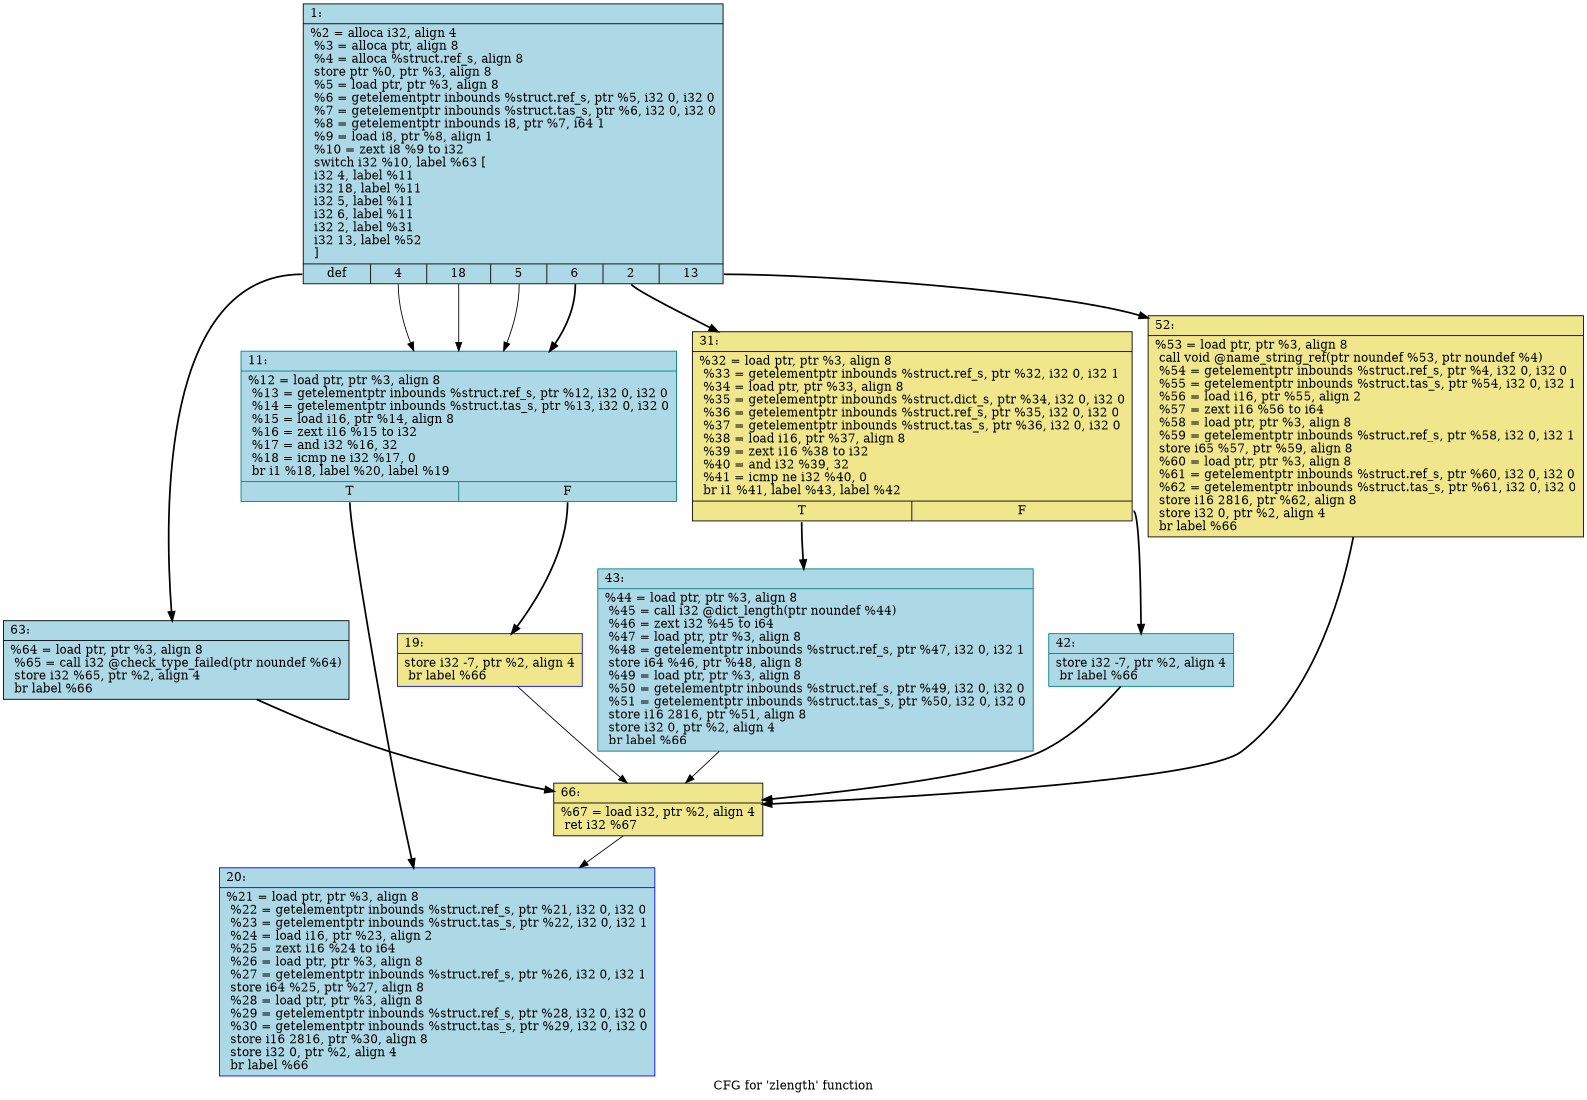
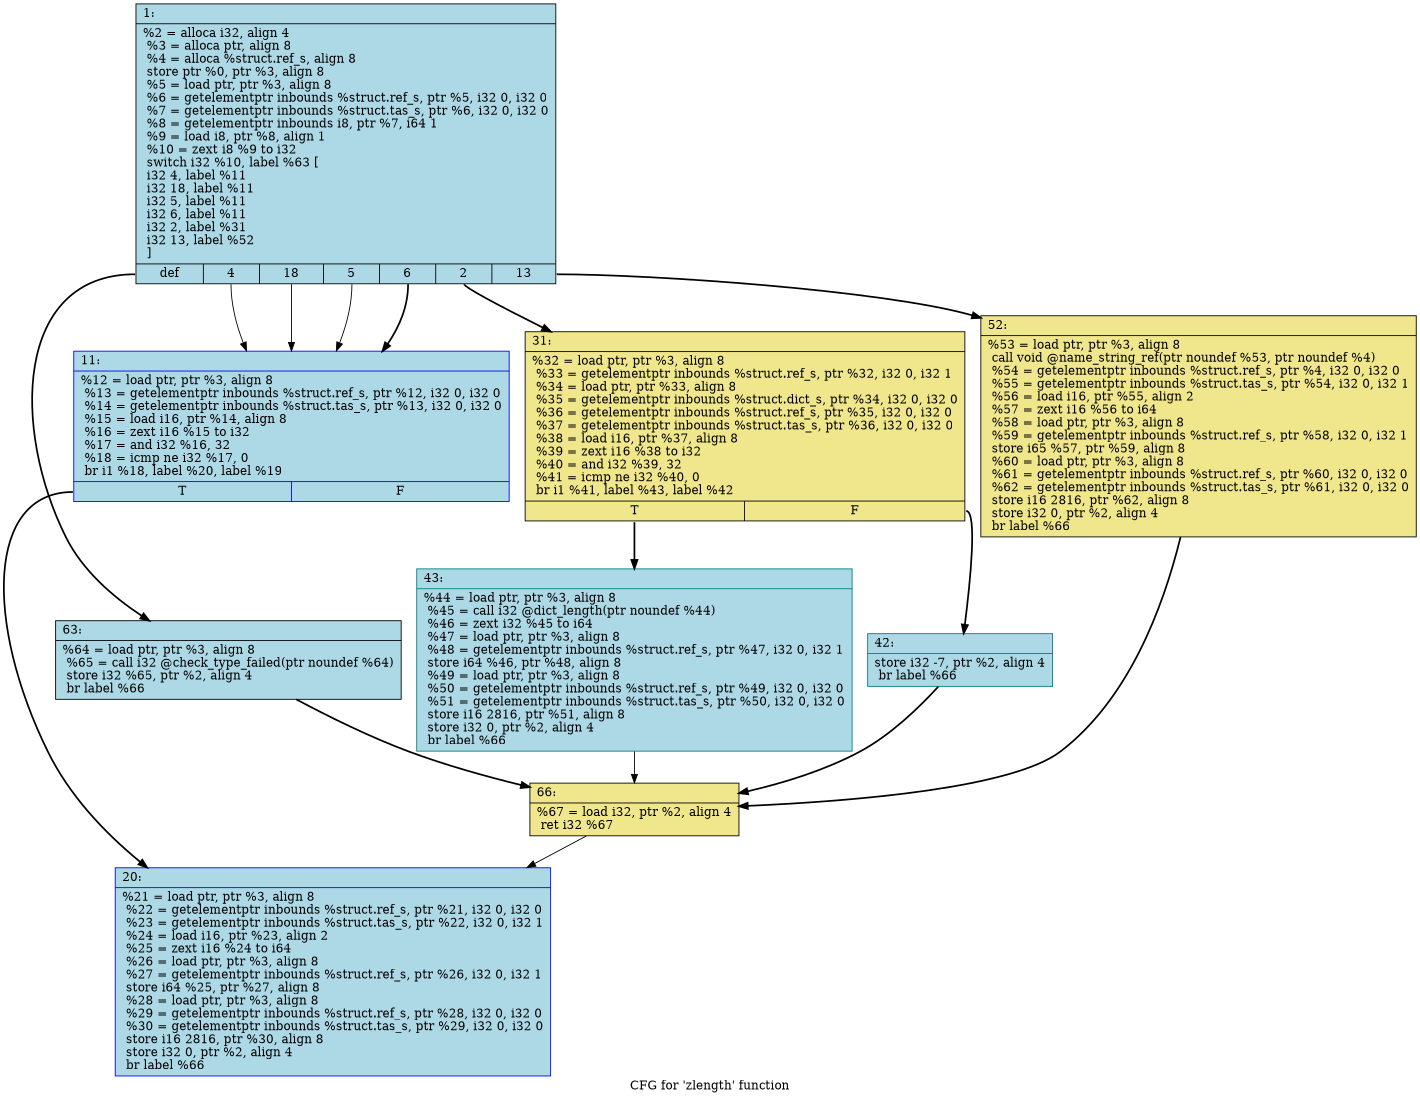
(459, 426) -> (291, 426)
(490, 660) -> none
